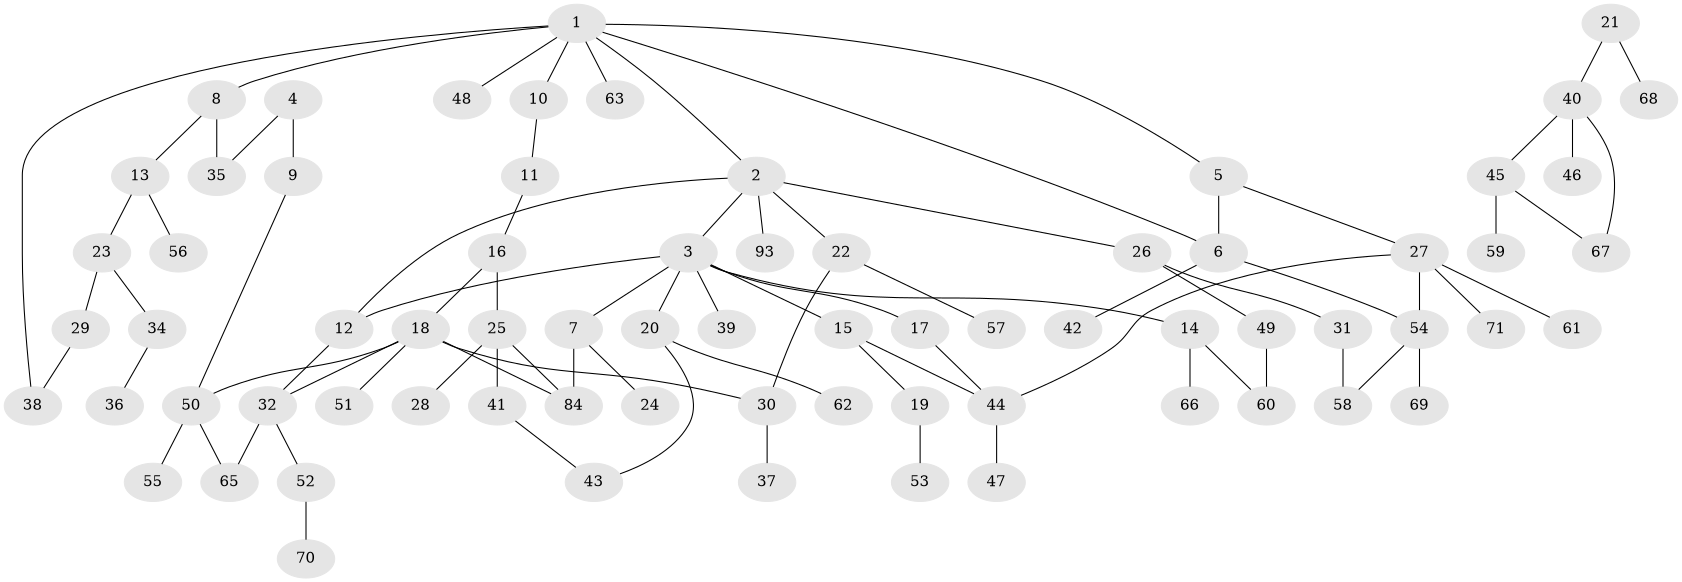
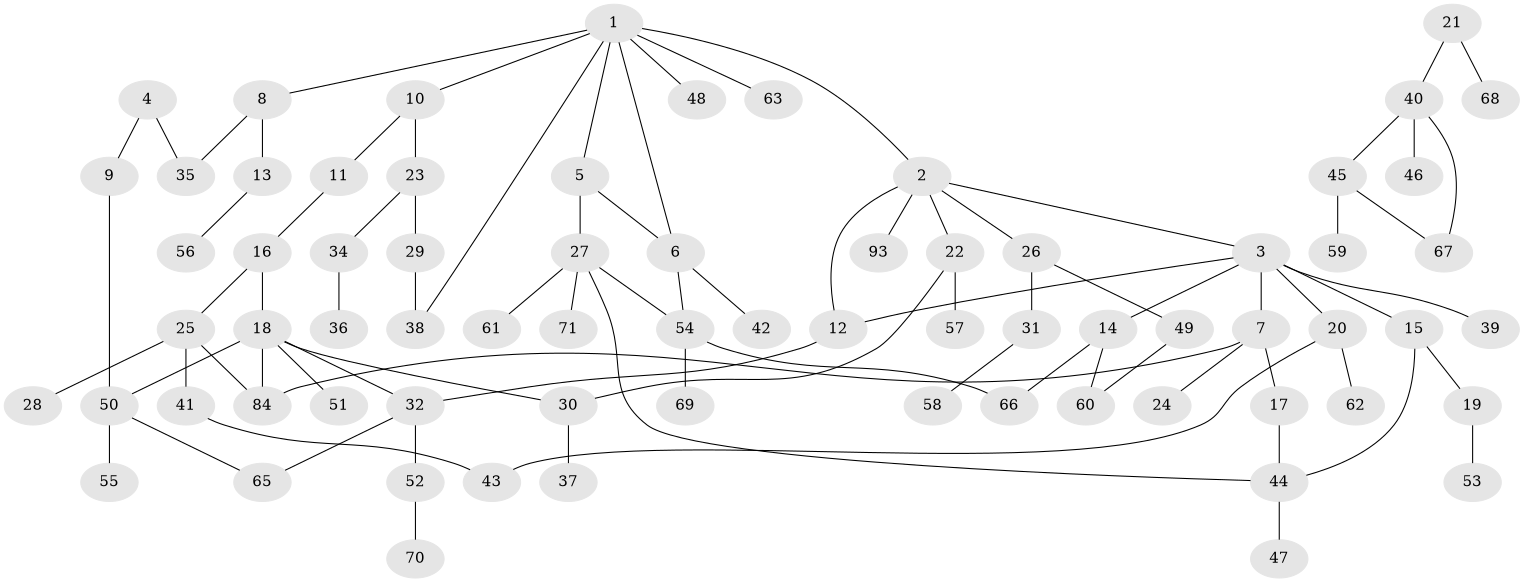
(121, 215) -> (415, 138)
(804, 291) -> (1272, 374)
(1381, 368) -> (855, 368)
